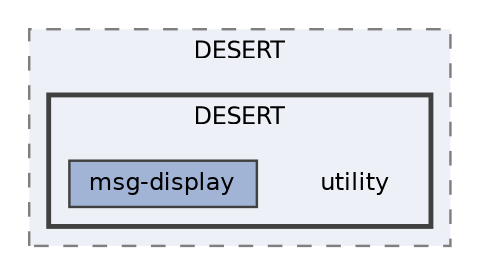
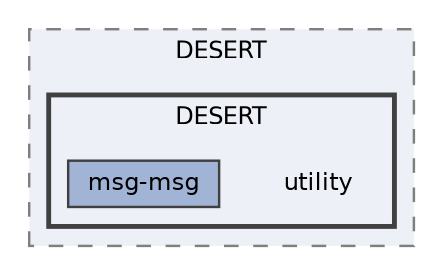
(163, 184) -> (144, 184)
